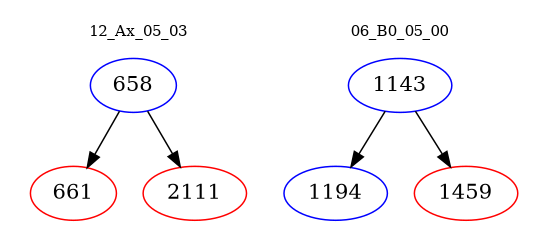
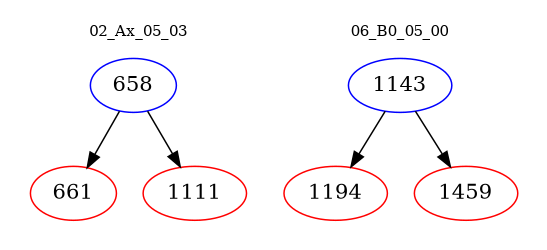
(139, 32) -> (139, 32)
(195, 193) -> (195, 193)
(336, 193) -> (336, 193)
